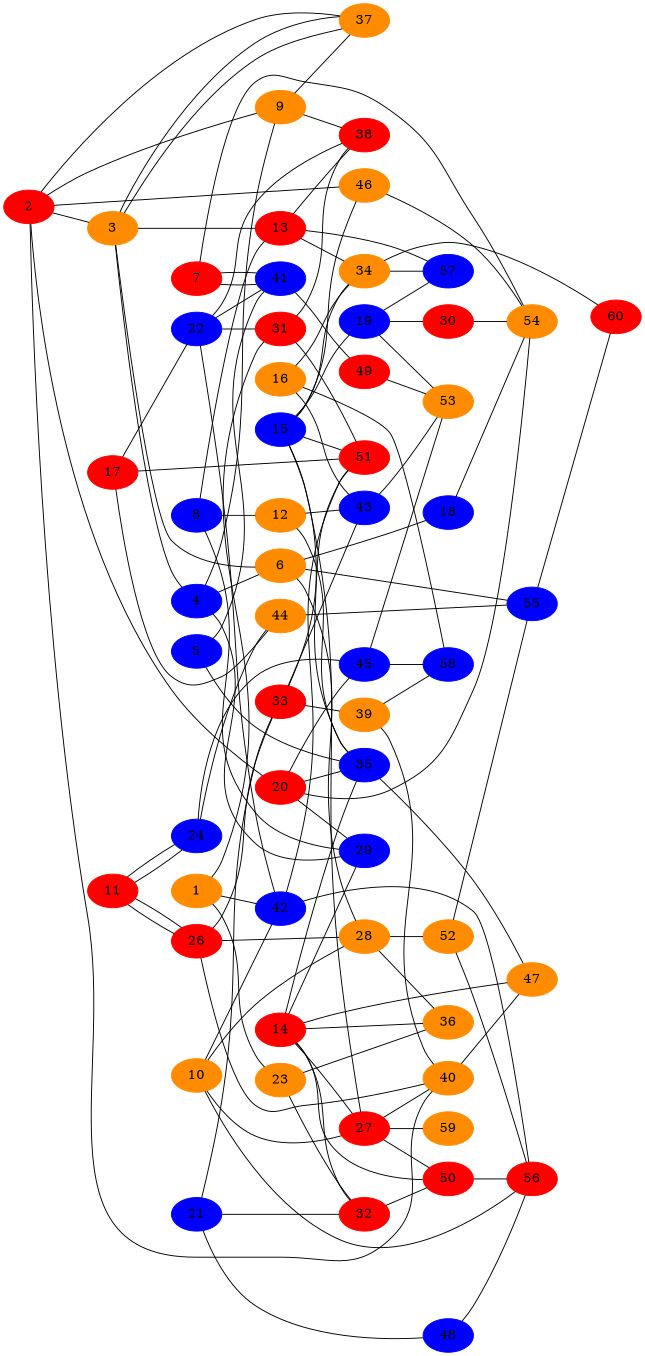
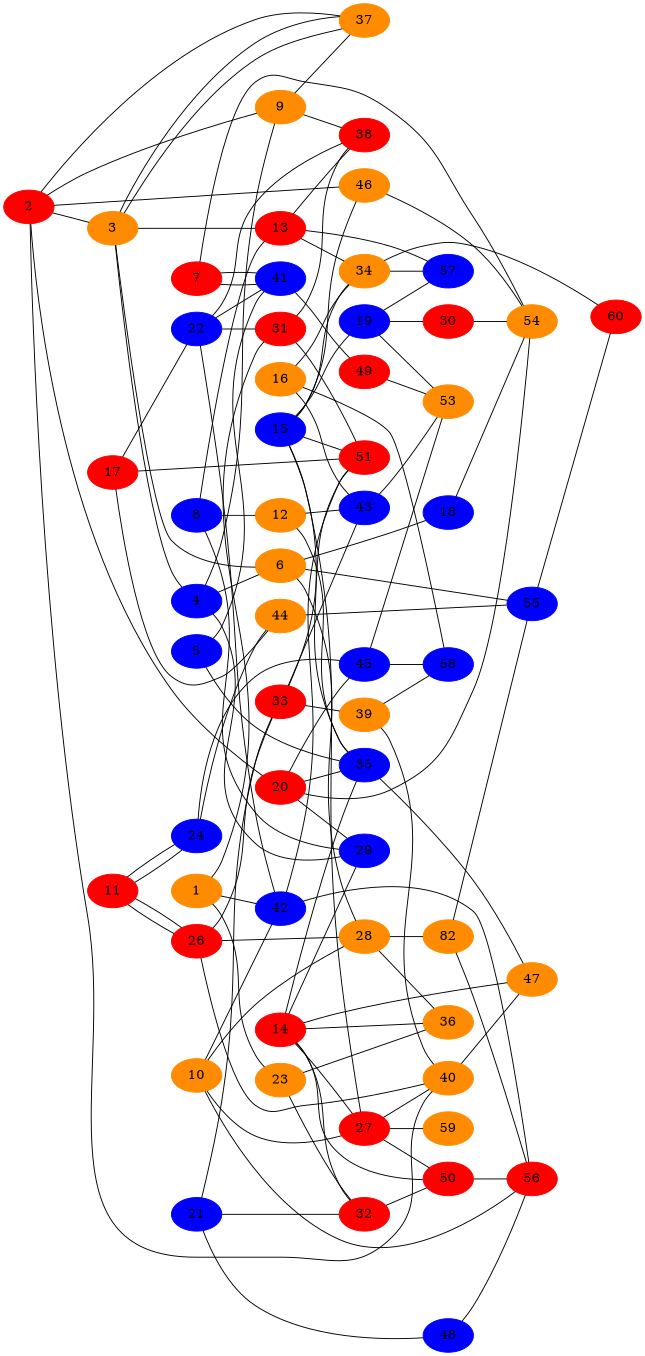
(448, 937) -> (448, 937)
